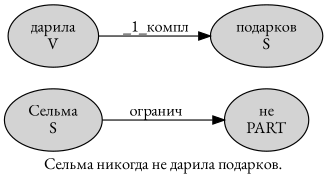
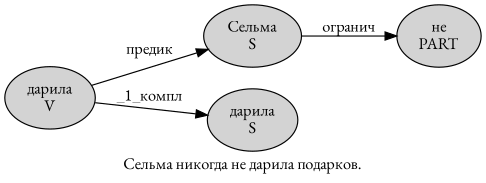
(267, 36) -> (253, 120)
none -> (144, 69)
